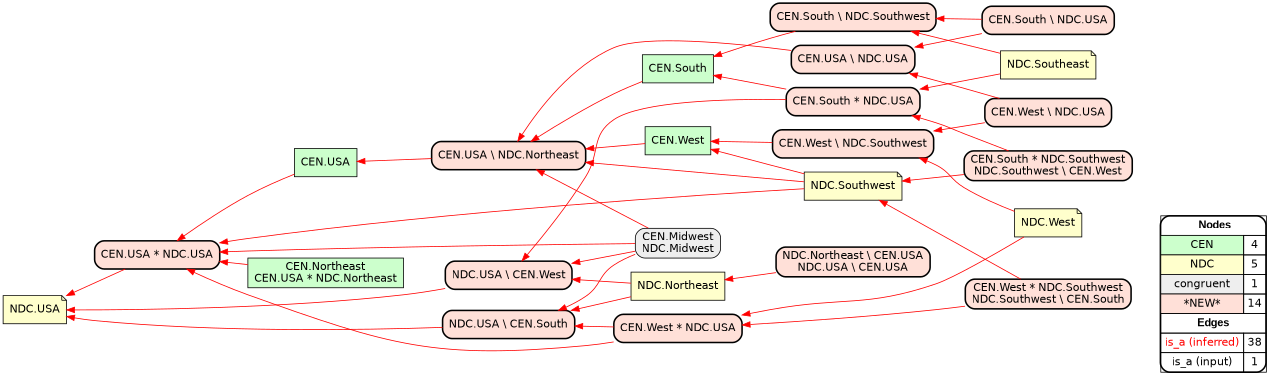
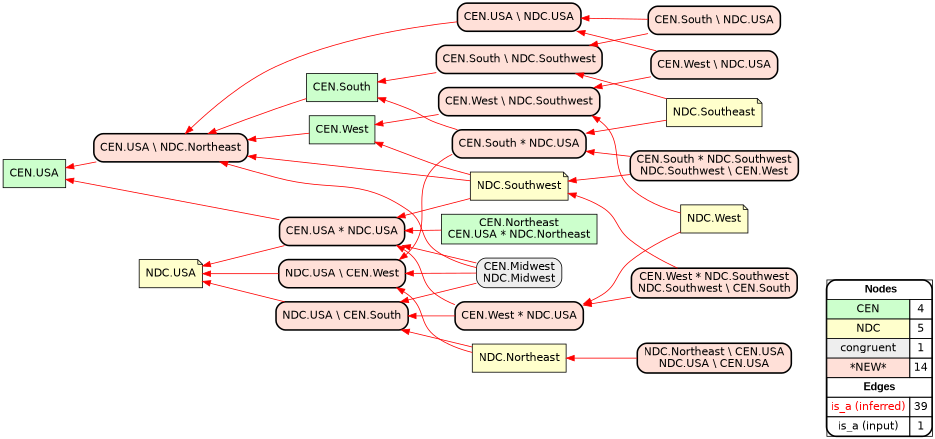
(237, 202) -> (177, 200)
(1255, 342) -> (921, 407)
